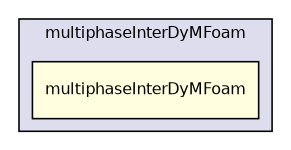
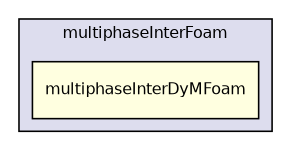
(146, 34) -> (146, 34)
